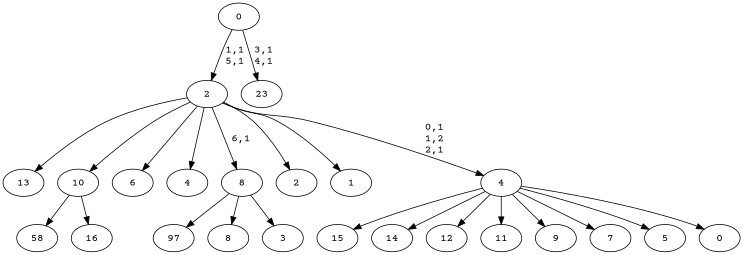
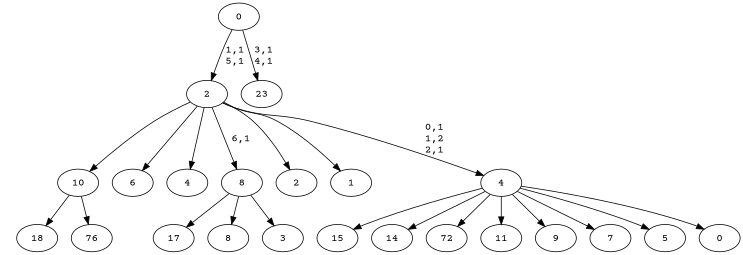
(24, 183) -> none
(37, 238) -> (37, 238)
(92, 238) -> (92, 238)
(174, 238) -> (174, 238)
(447, 238) -> (447, 238)
